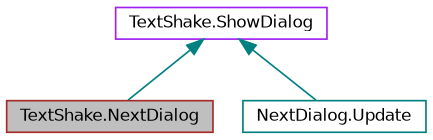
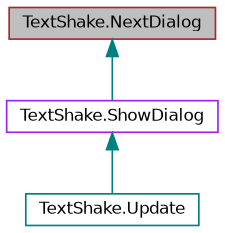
(159, 75) -> (112, 79)
(334, 116) -> (112, 210)
